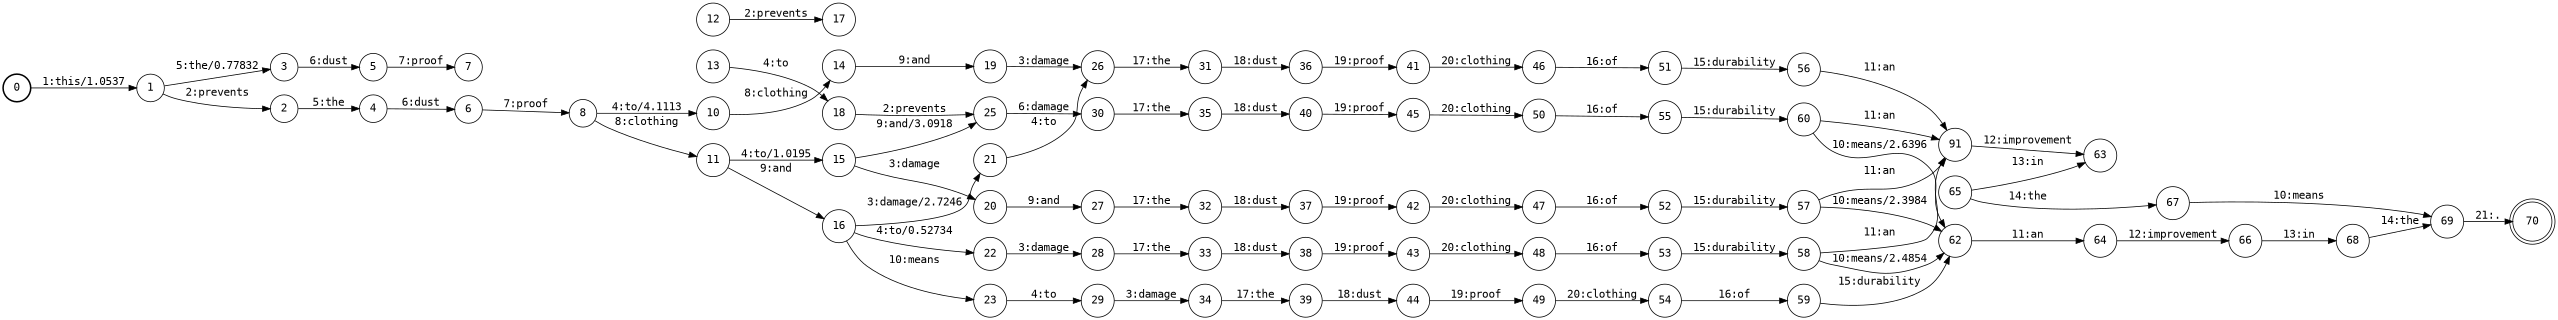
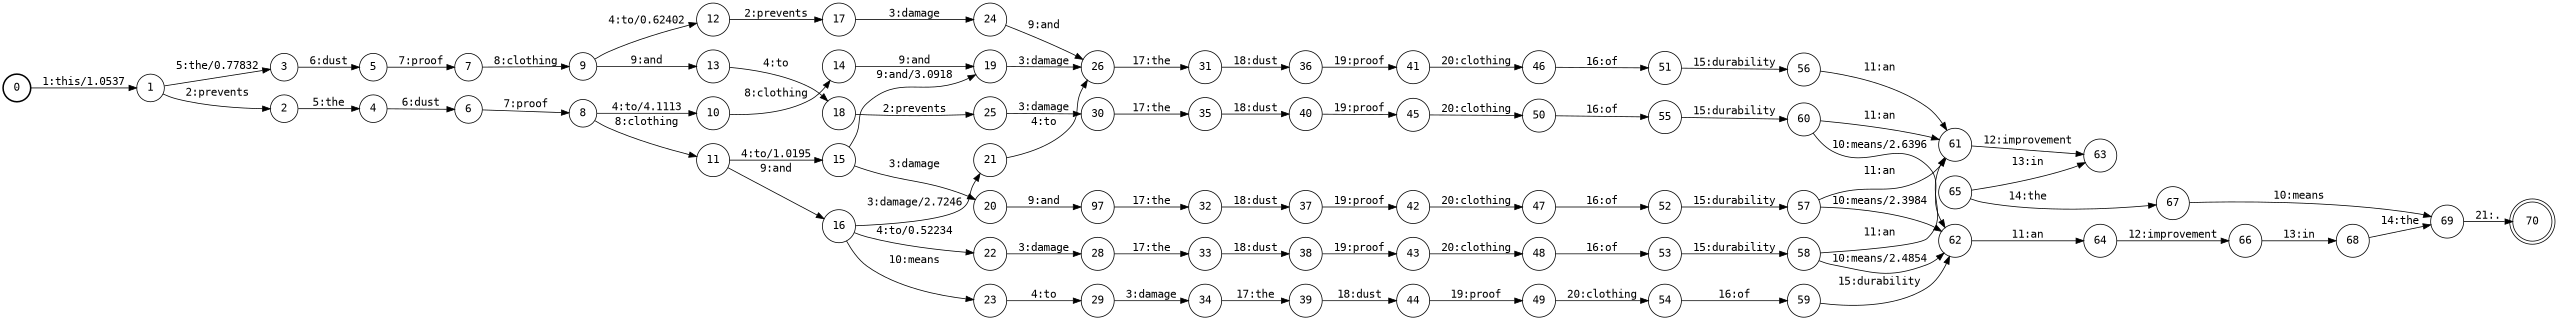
none -> (990, 20)
none -> (583, 66)
(1044, 108) -> (1044, 108)
(1955, 145) -> (1955, 145)
(914, 146) -> (892, 89)
(1098, 207) -> (1098, 207)
(915, 231) -> (915, 231)
